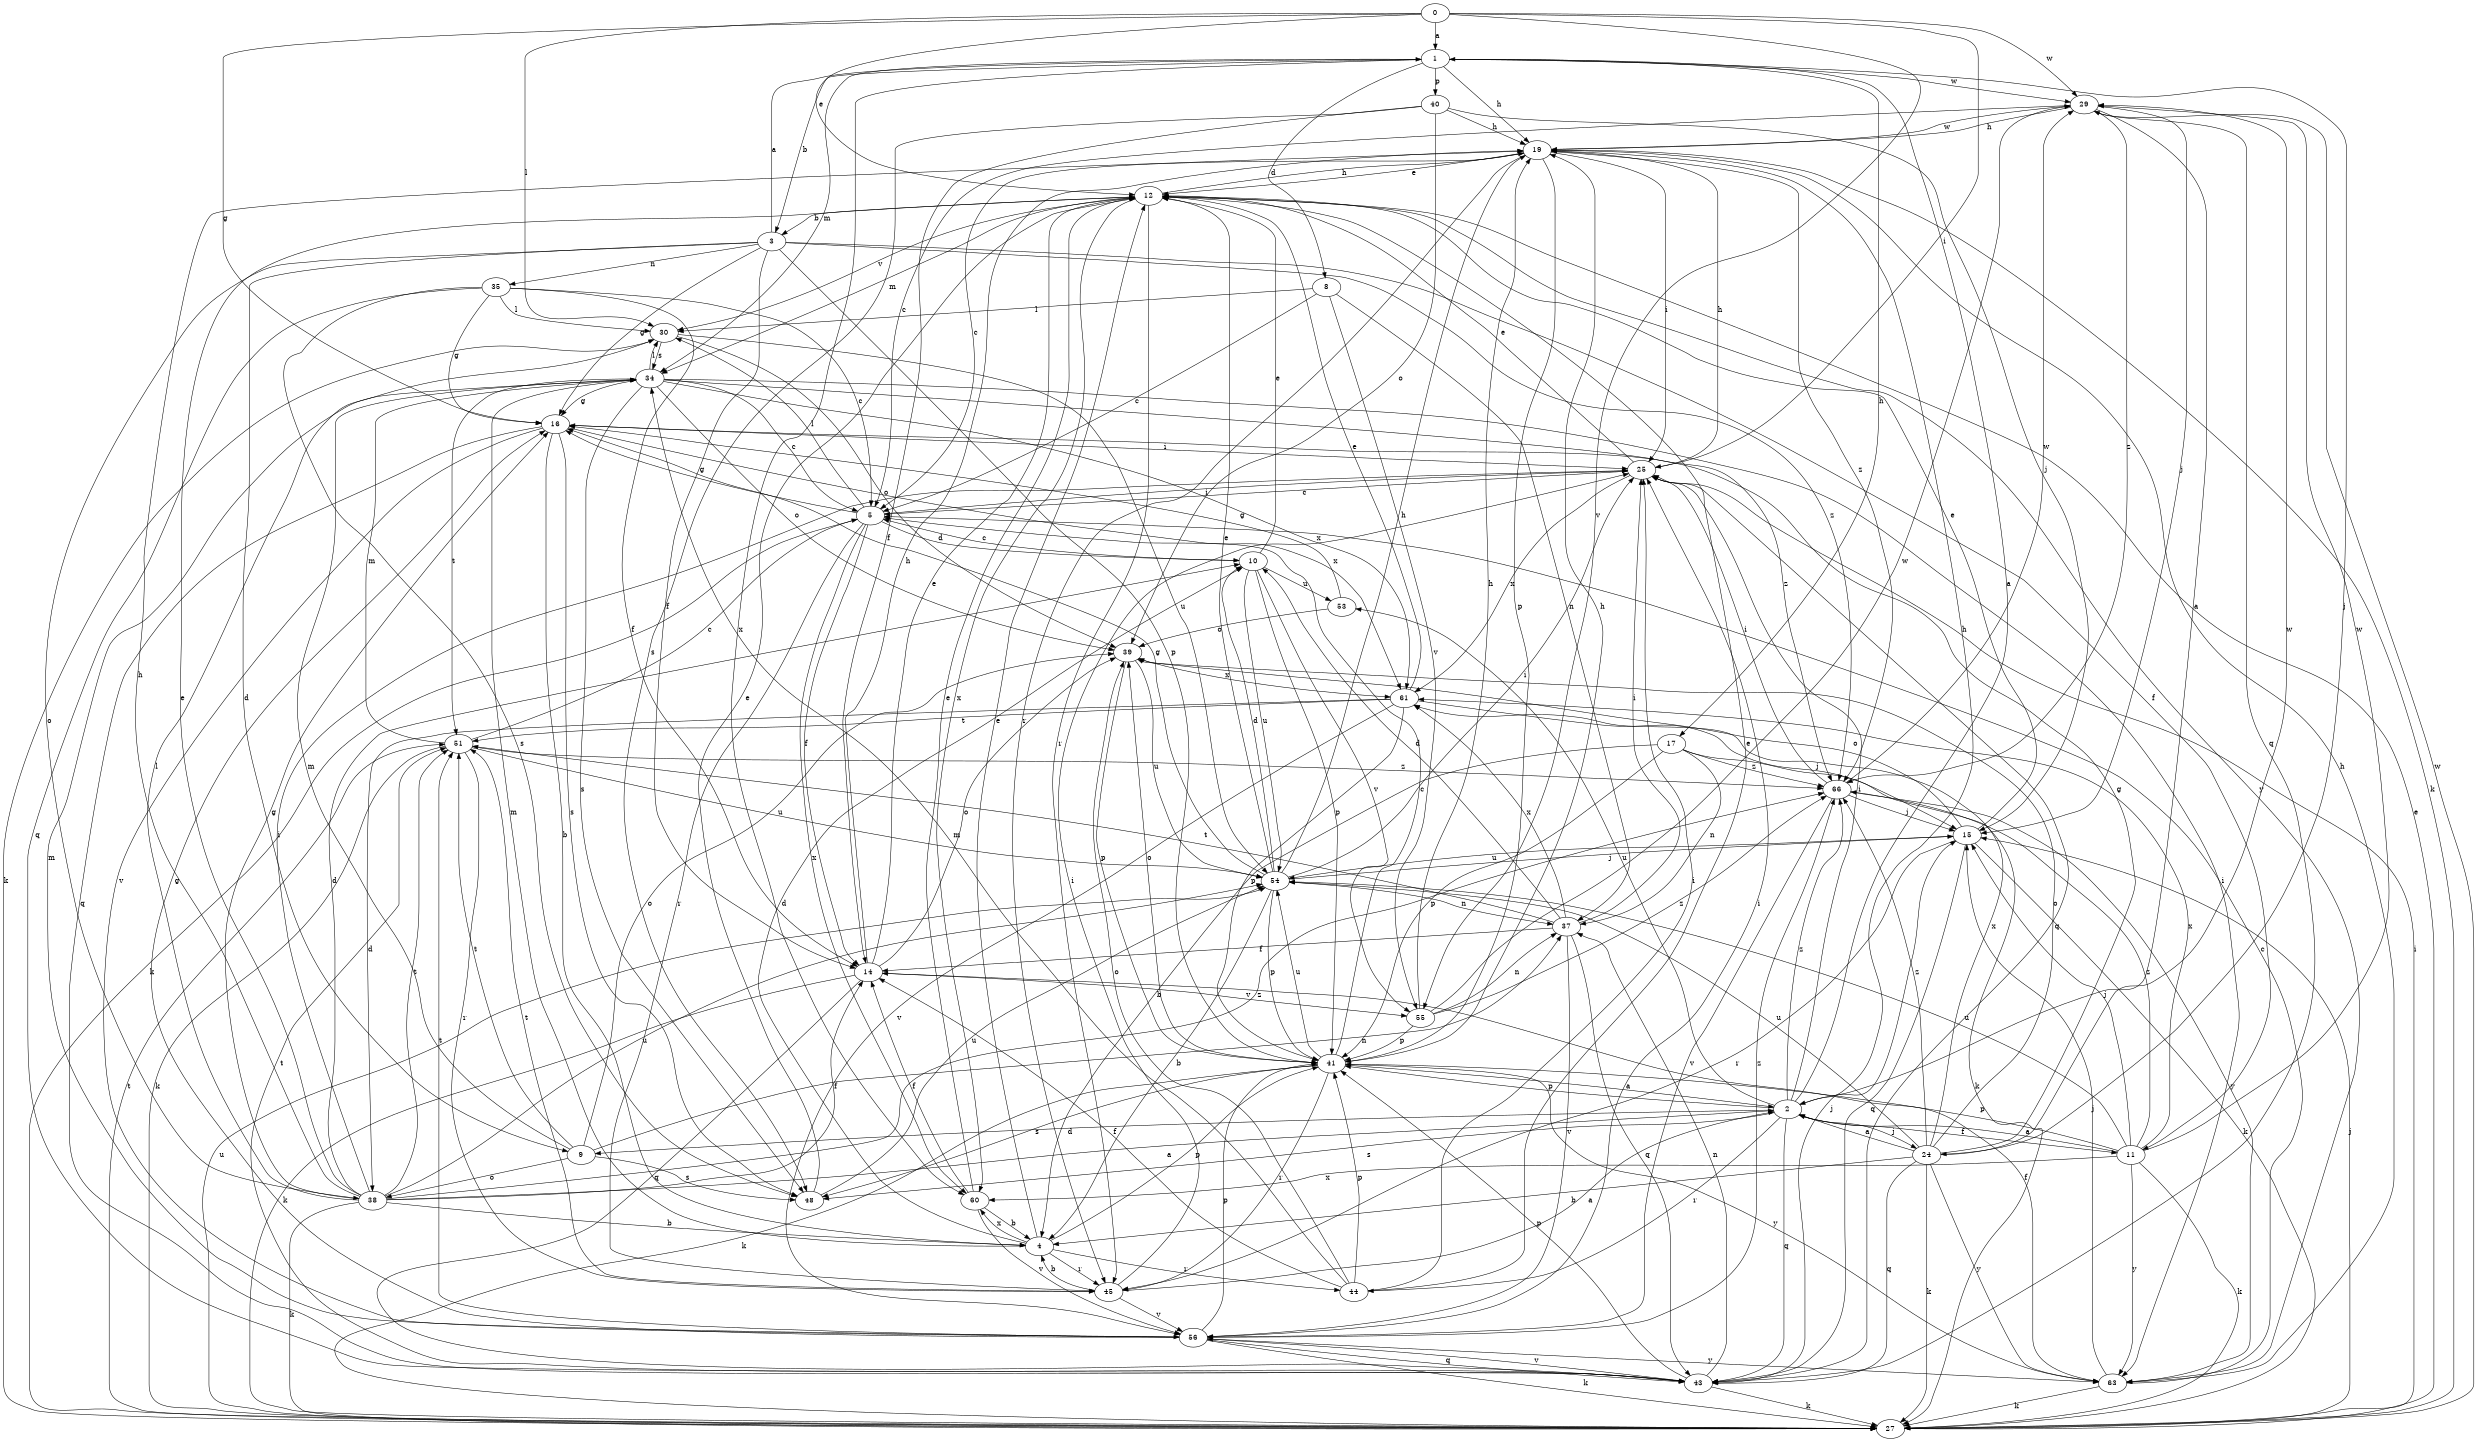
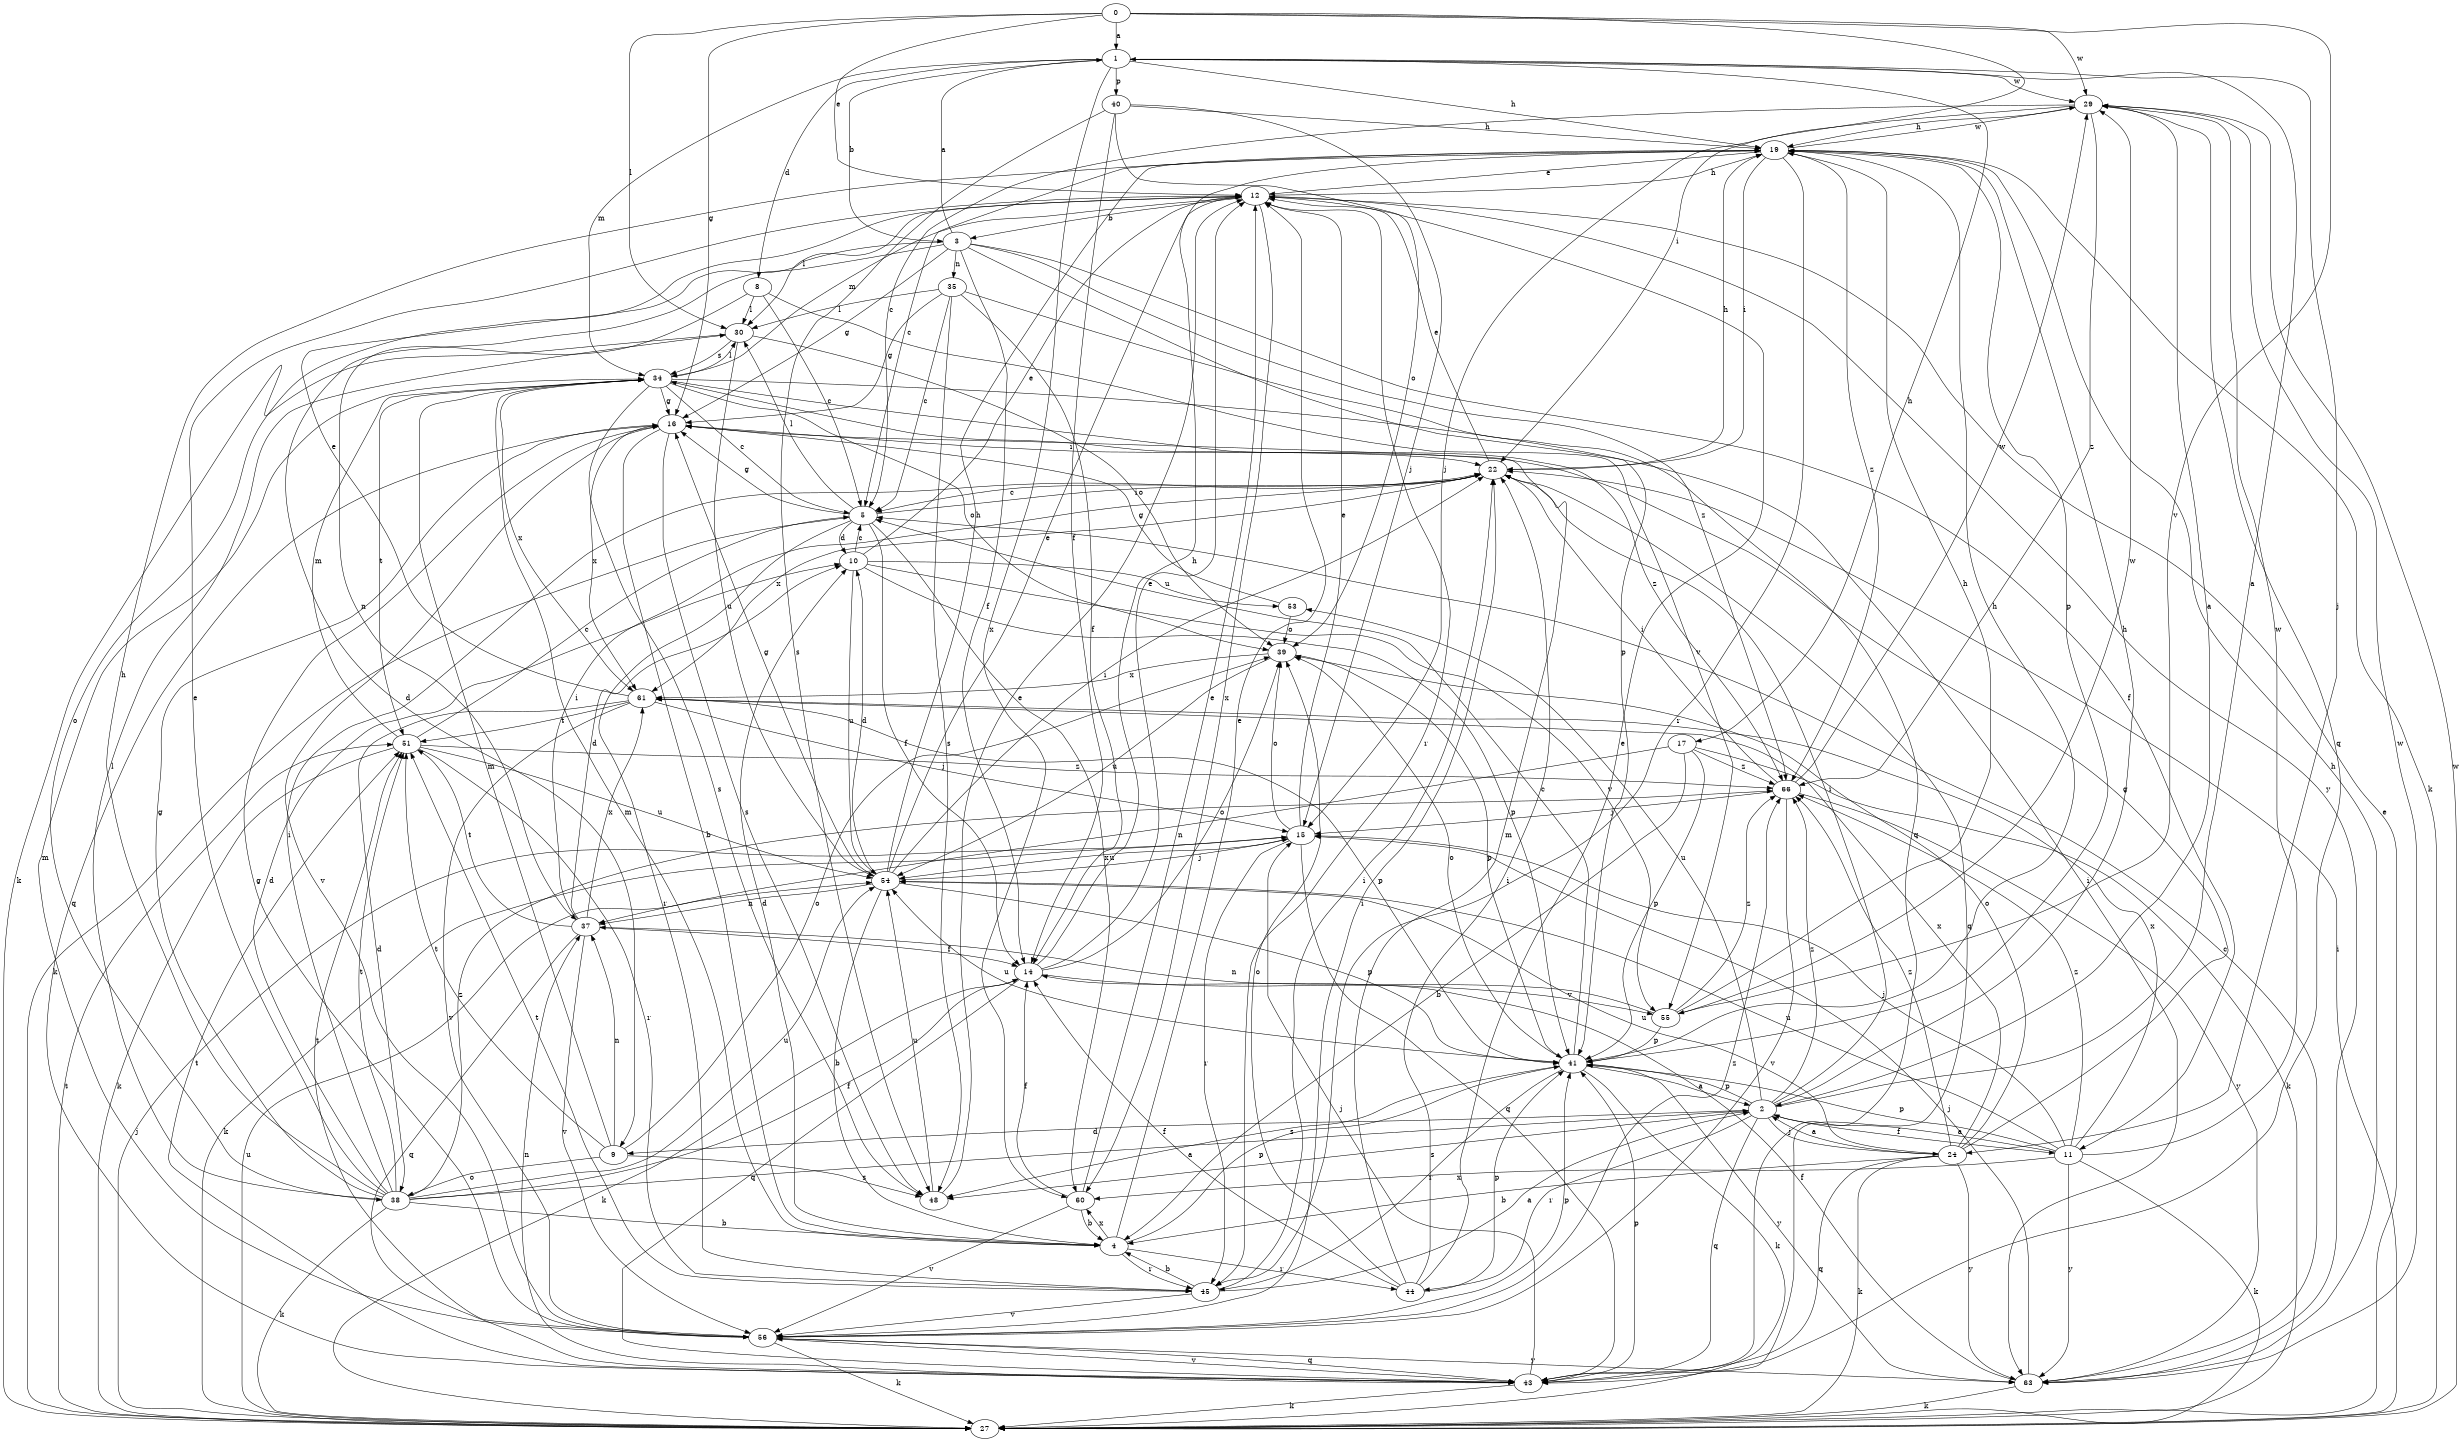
(881, 264) -> (804, 264)
(1642, 470) -> (1493, 470)
(2286, 636) -> (2410, 808)
